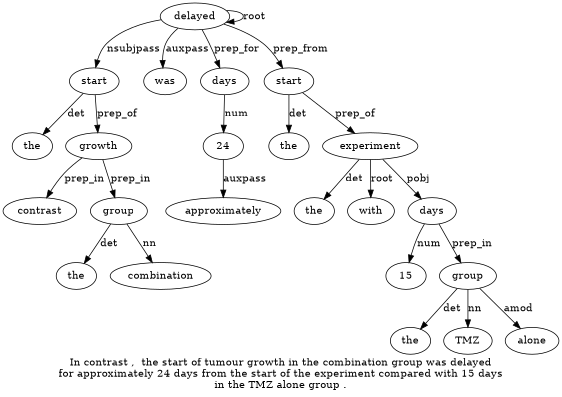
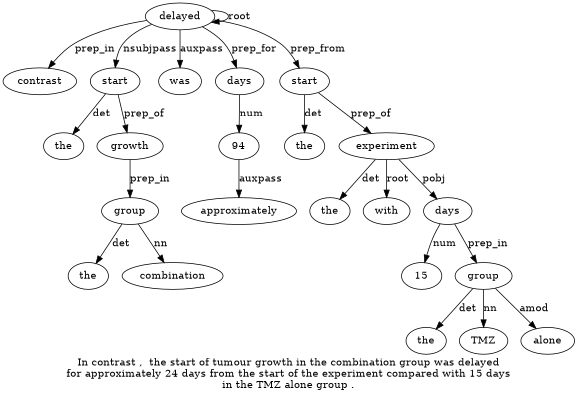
(223, 146) -> (239, 146)
(65, 173) -> (96, 33)
